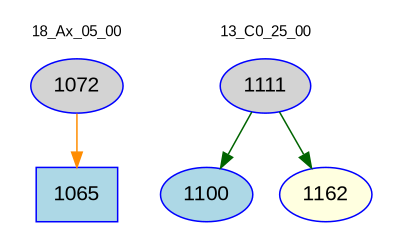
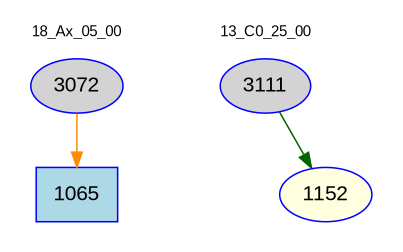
(77, 86) -> (77, 86)
(265, 86) -> (265, 86)
(207, 195) -> none
(326, 195) -> (326, 195)
